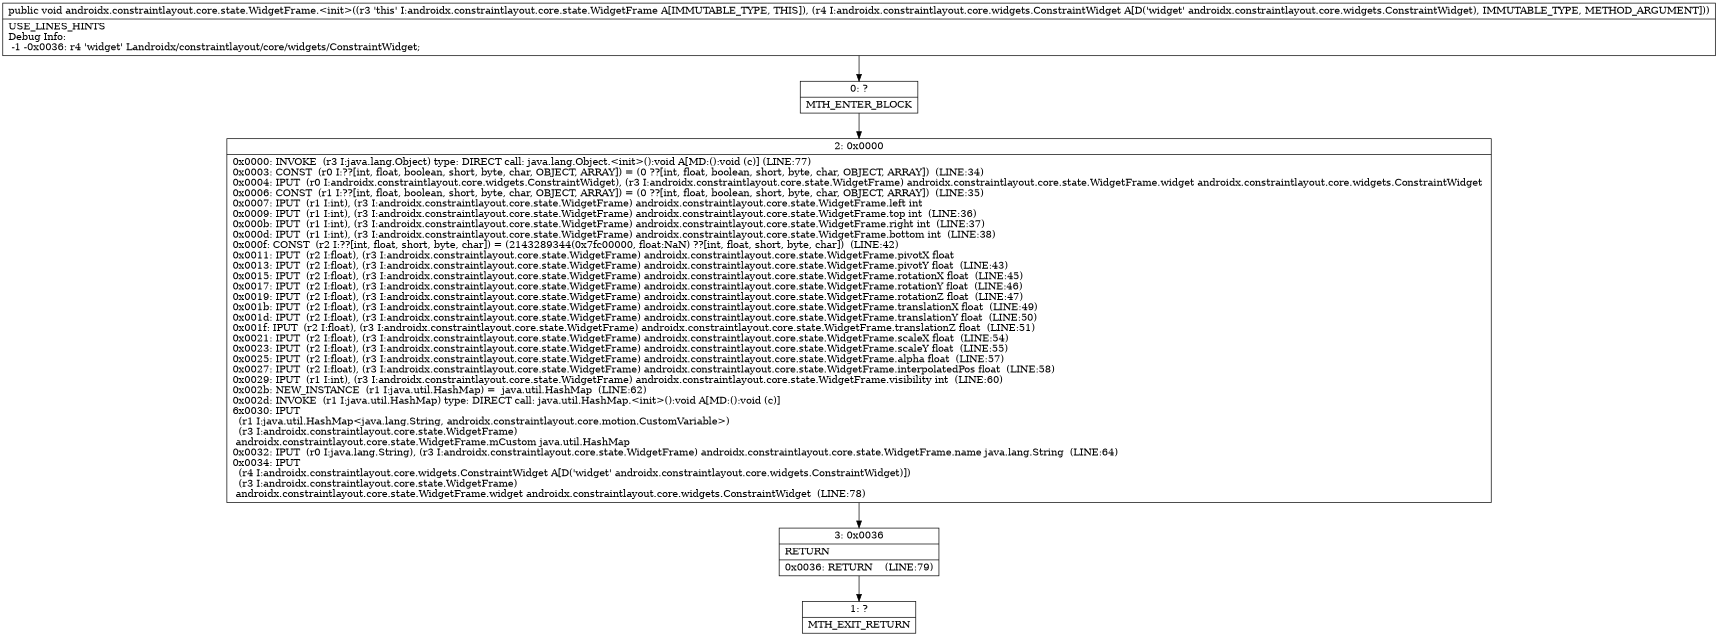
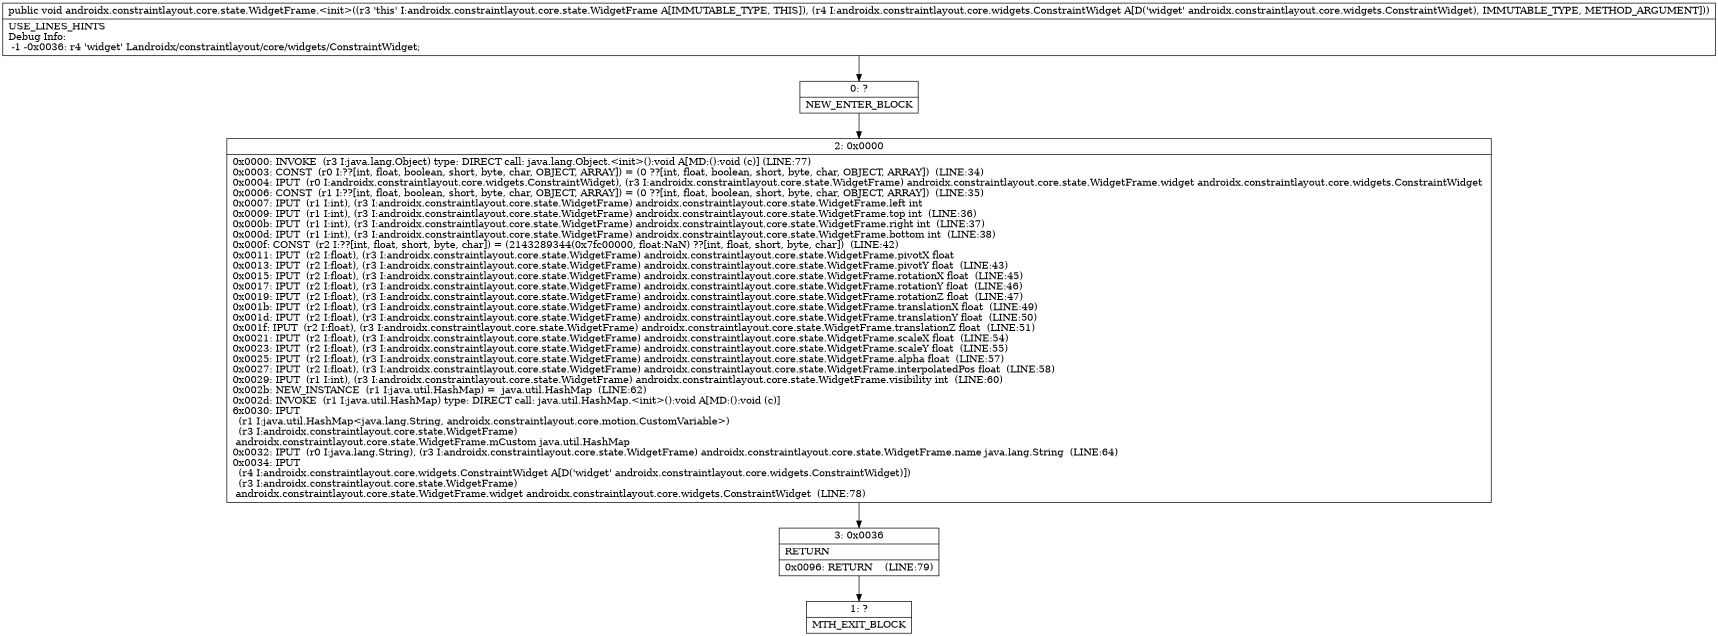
(859, 105) -> (859, 105)
(859, 568) -> (859, 568)
(859, 625) -> (859, 625)
